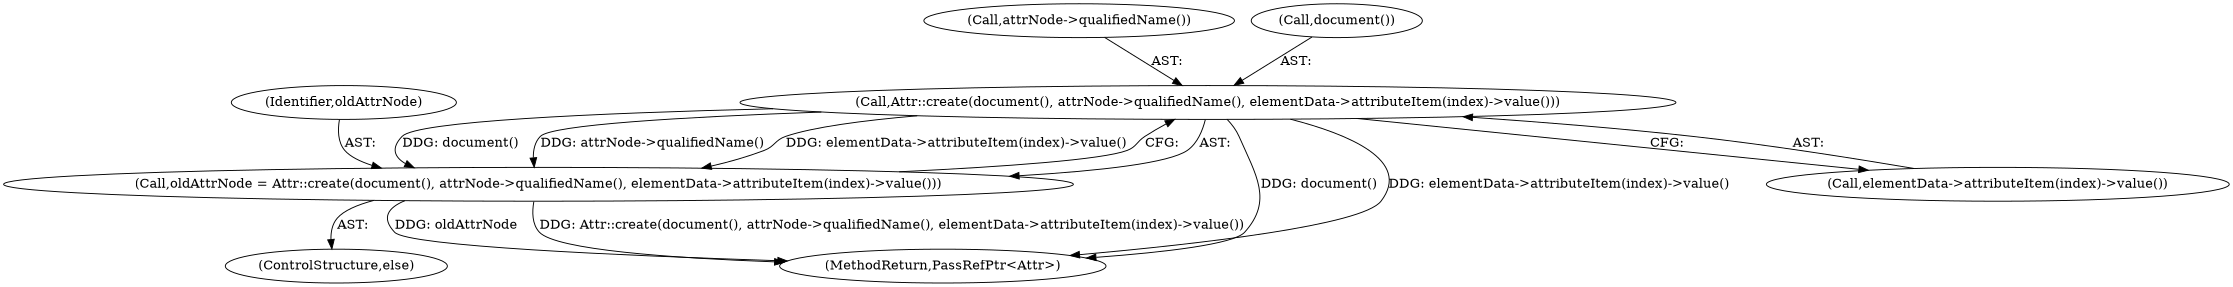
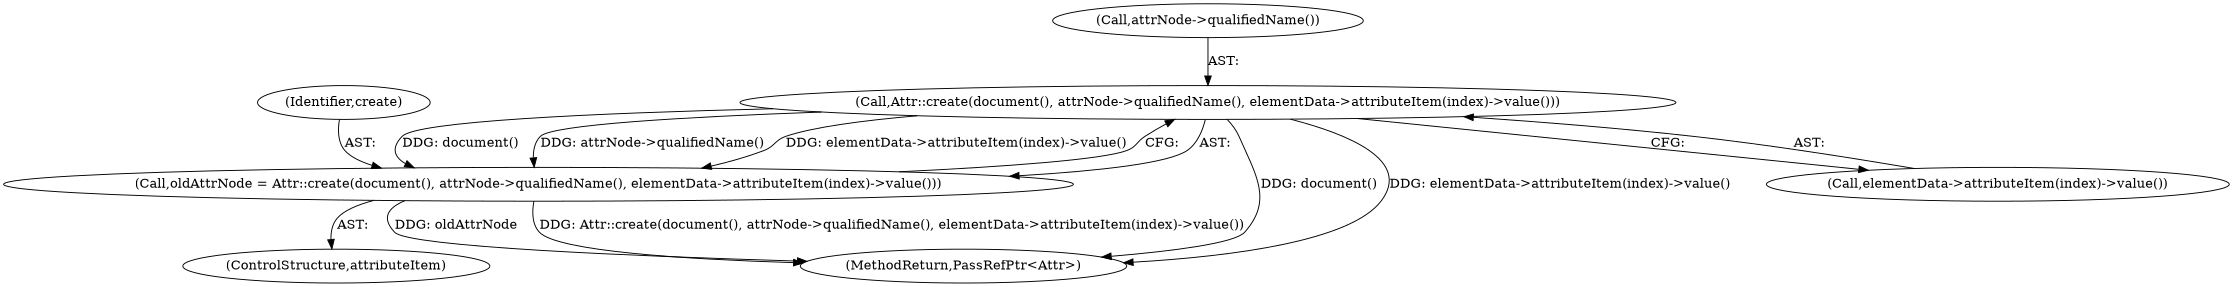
(1337, 21) -> none
(344, 102) -> (344, 102)
(336, 266) -> (336, 266)
